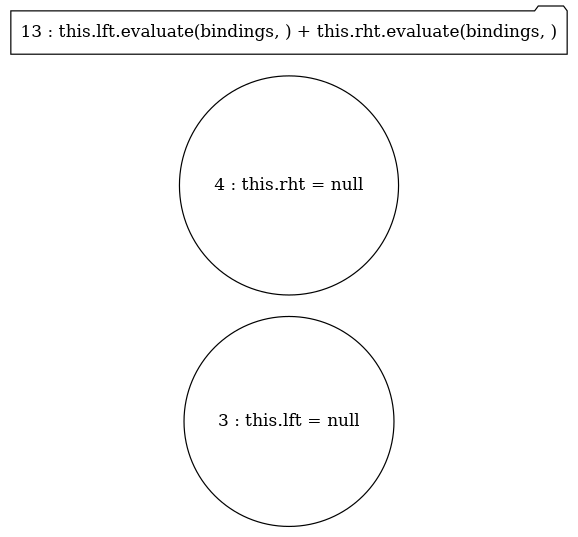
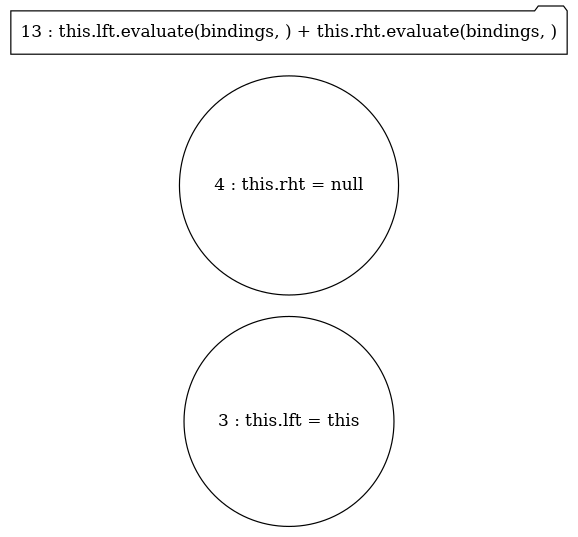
(289, 421) -> (289, 421)
